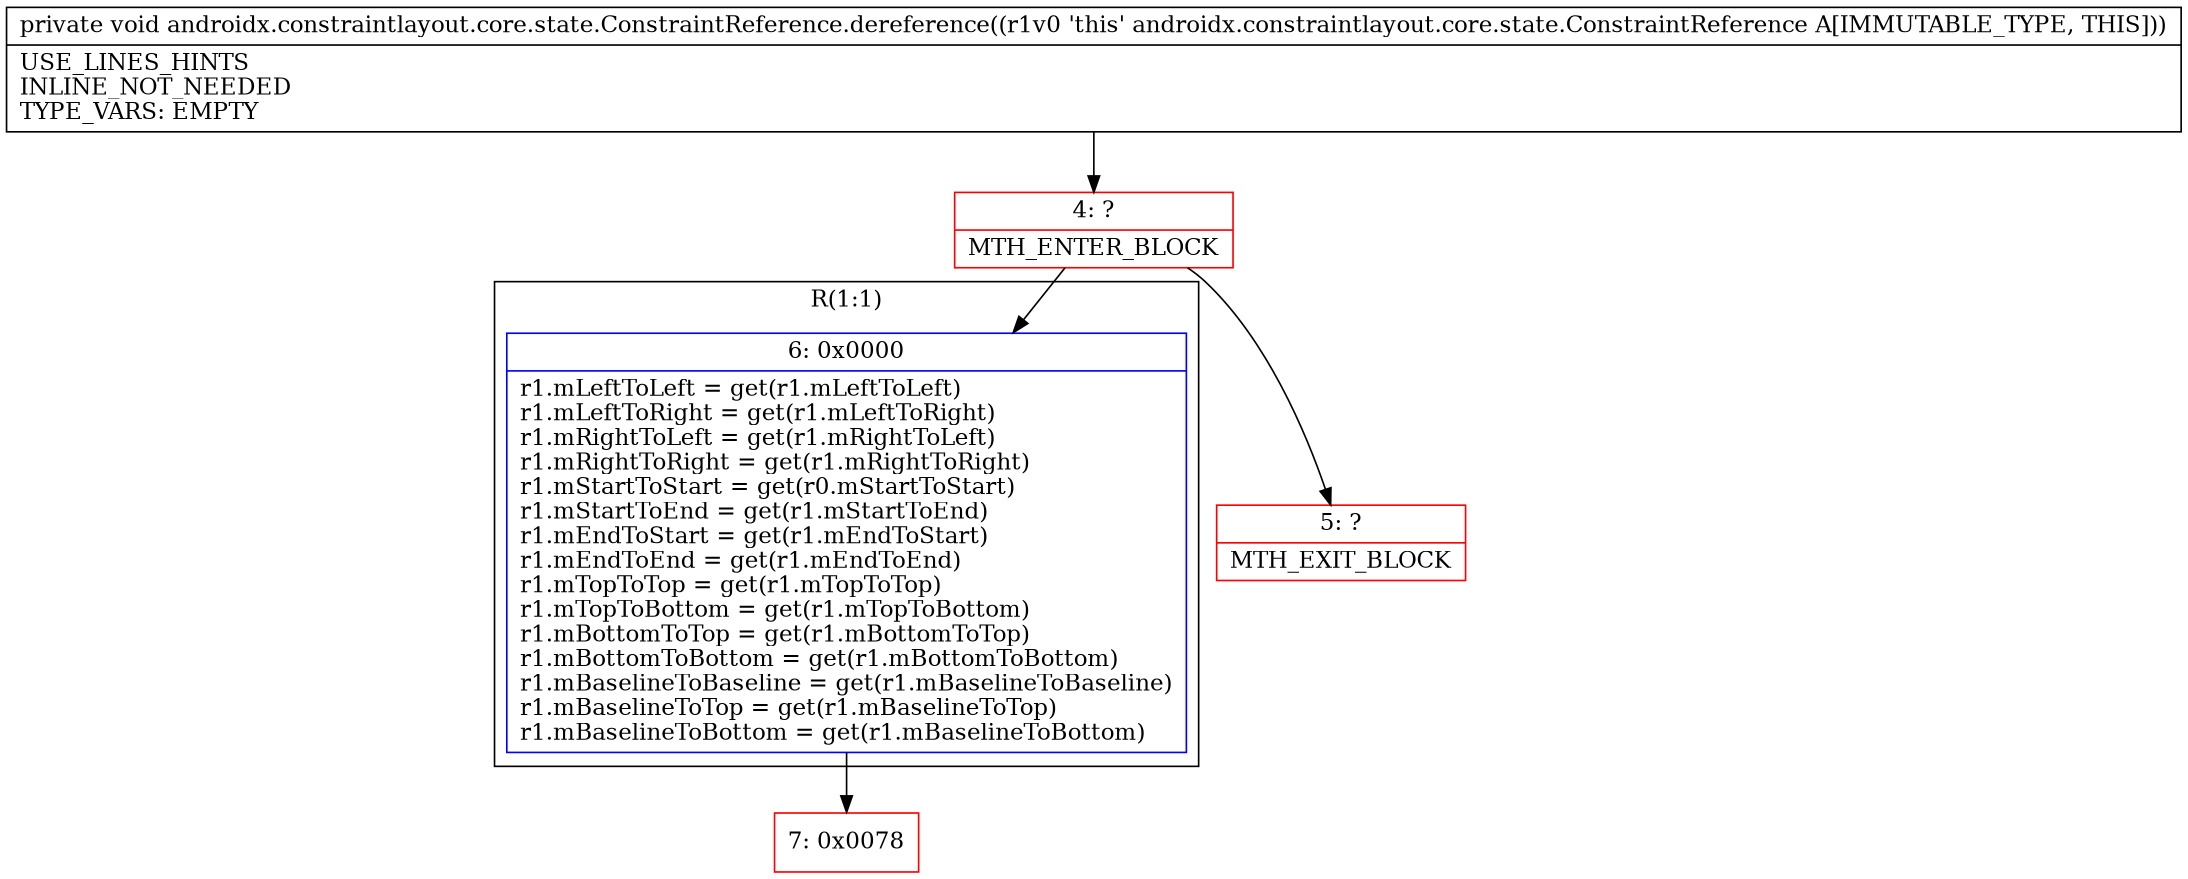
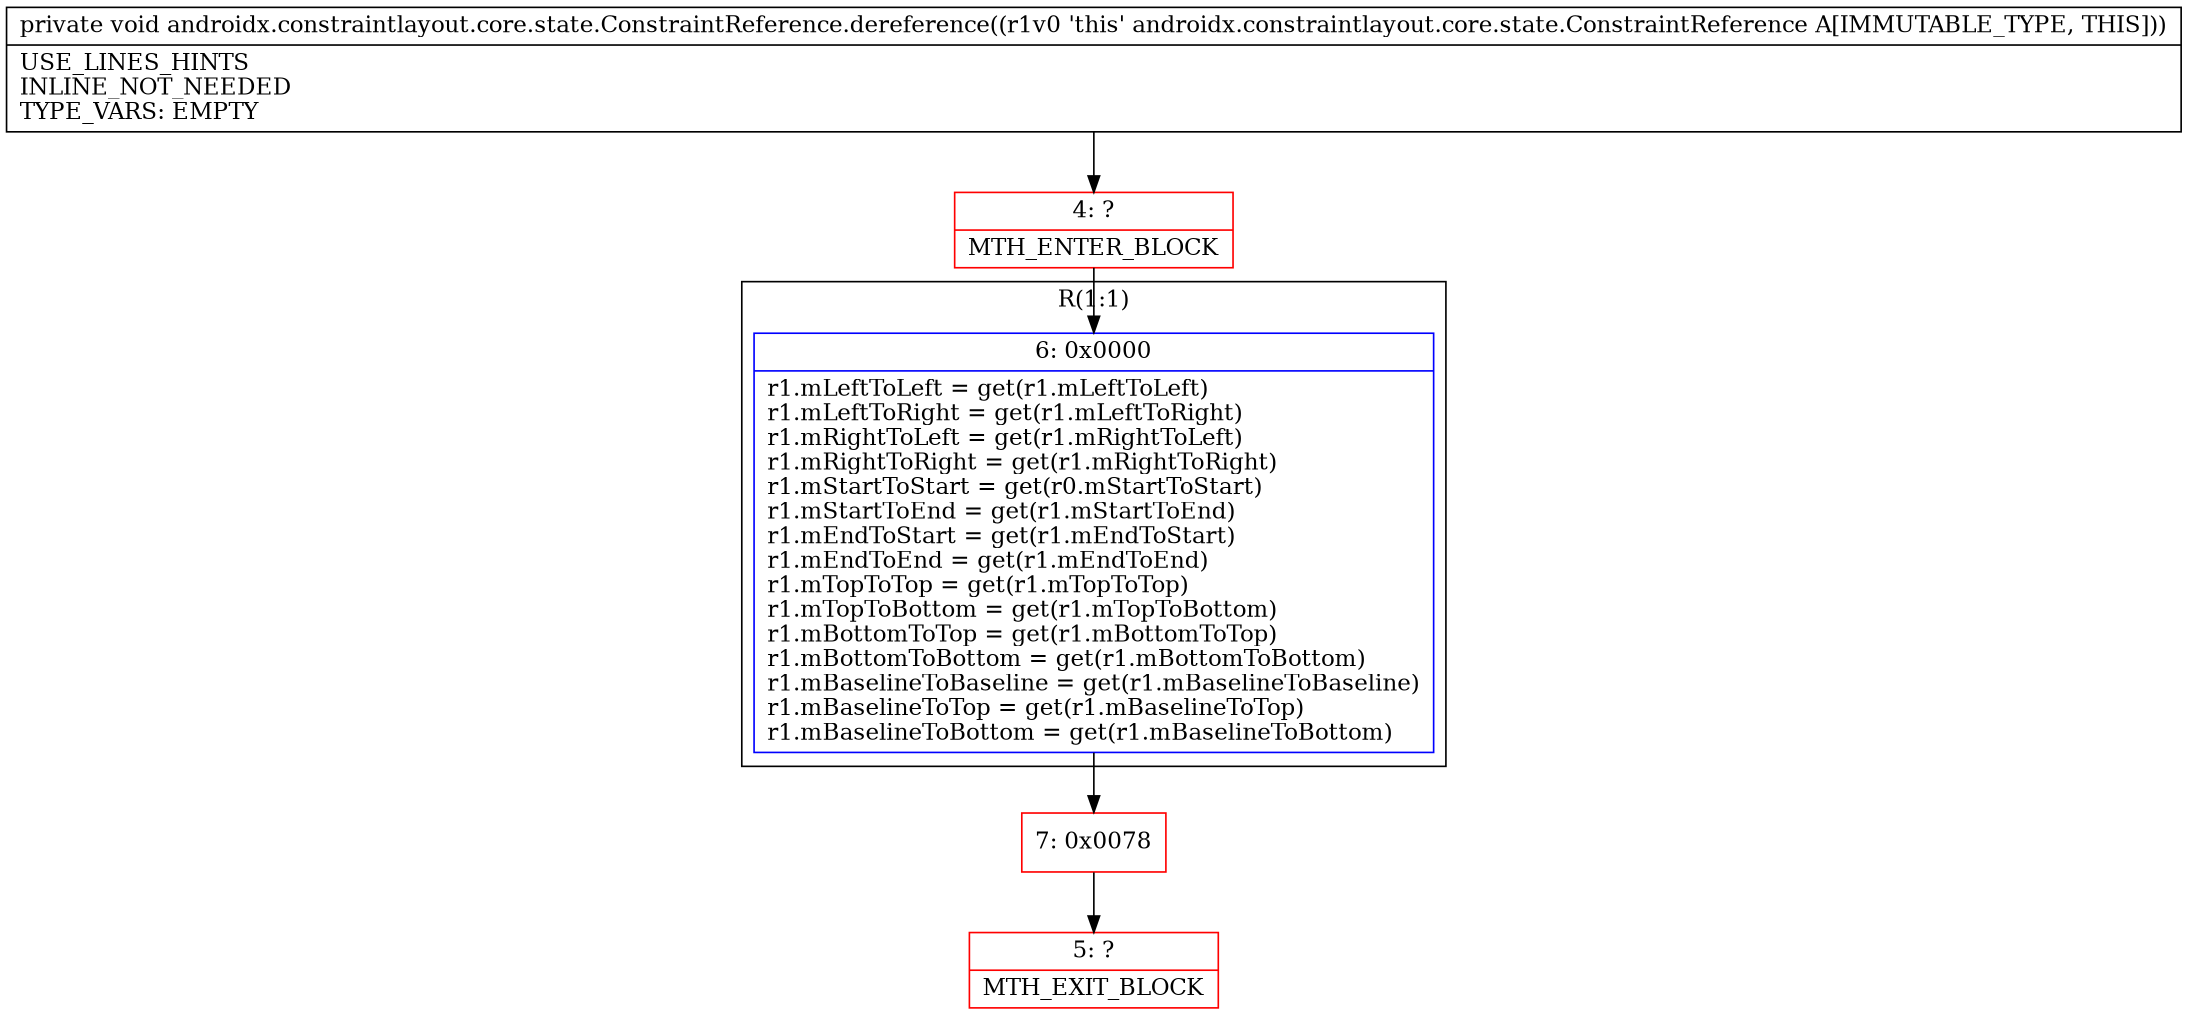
(1271, 369) -> (1094, 894)
